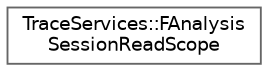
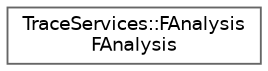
(134, 36) -> (134, 36)
